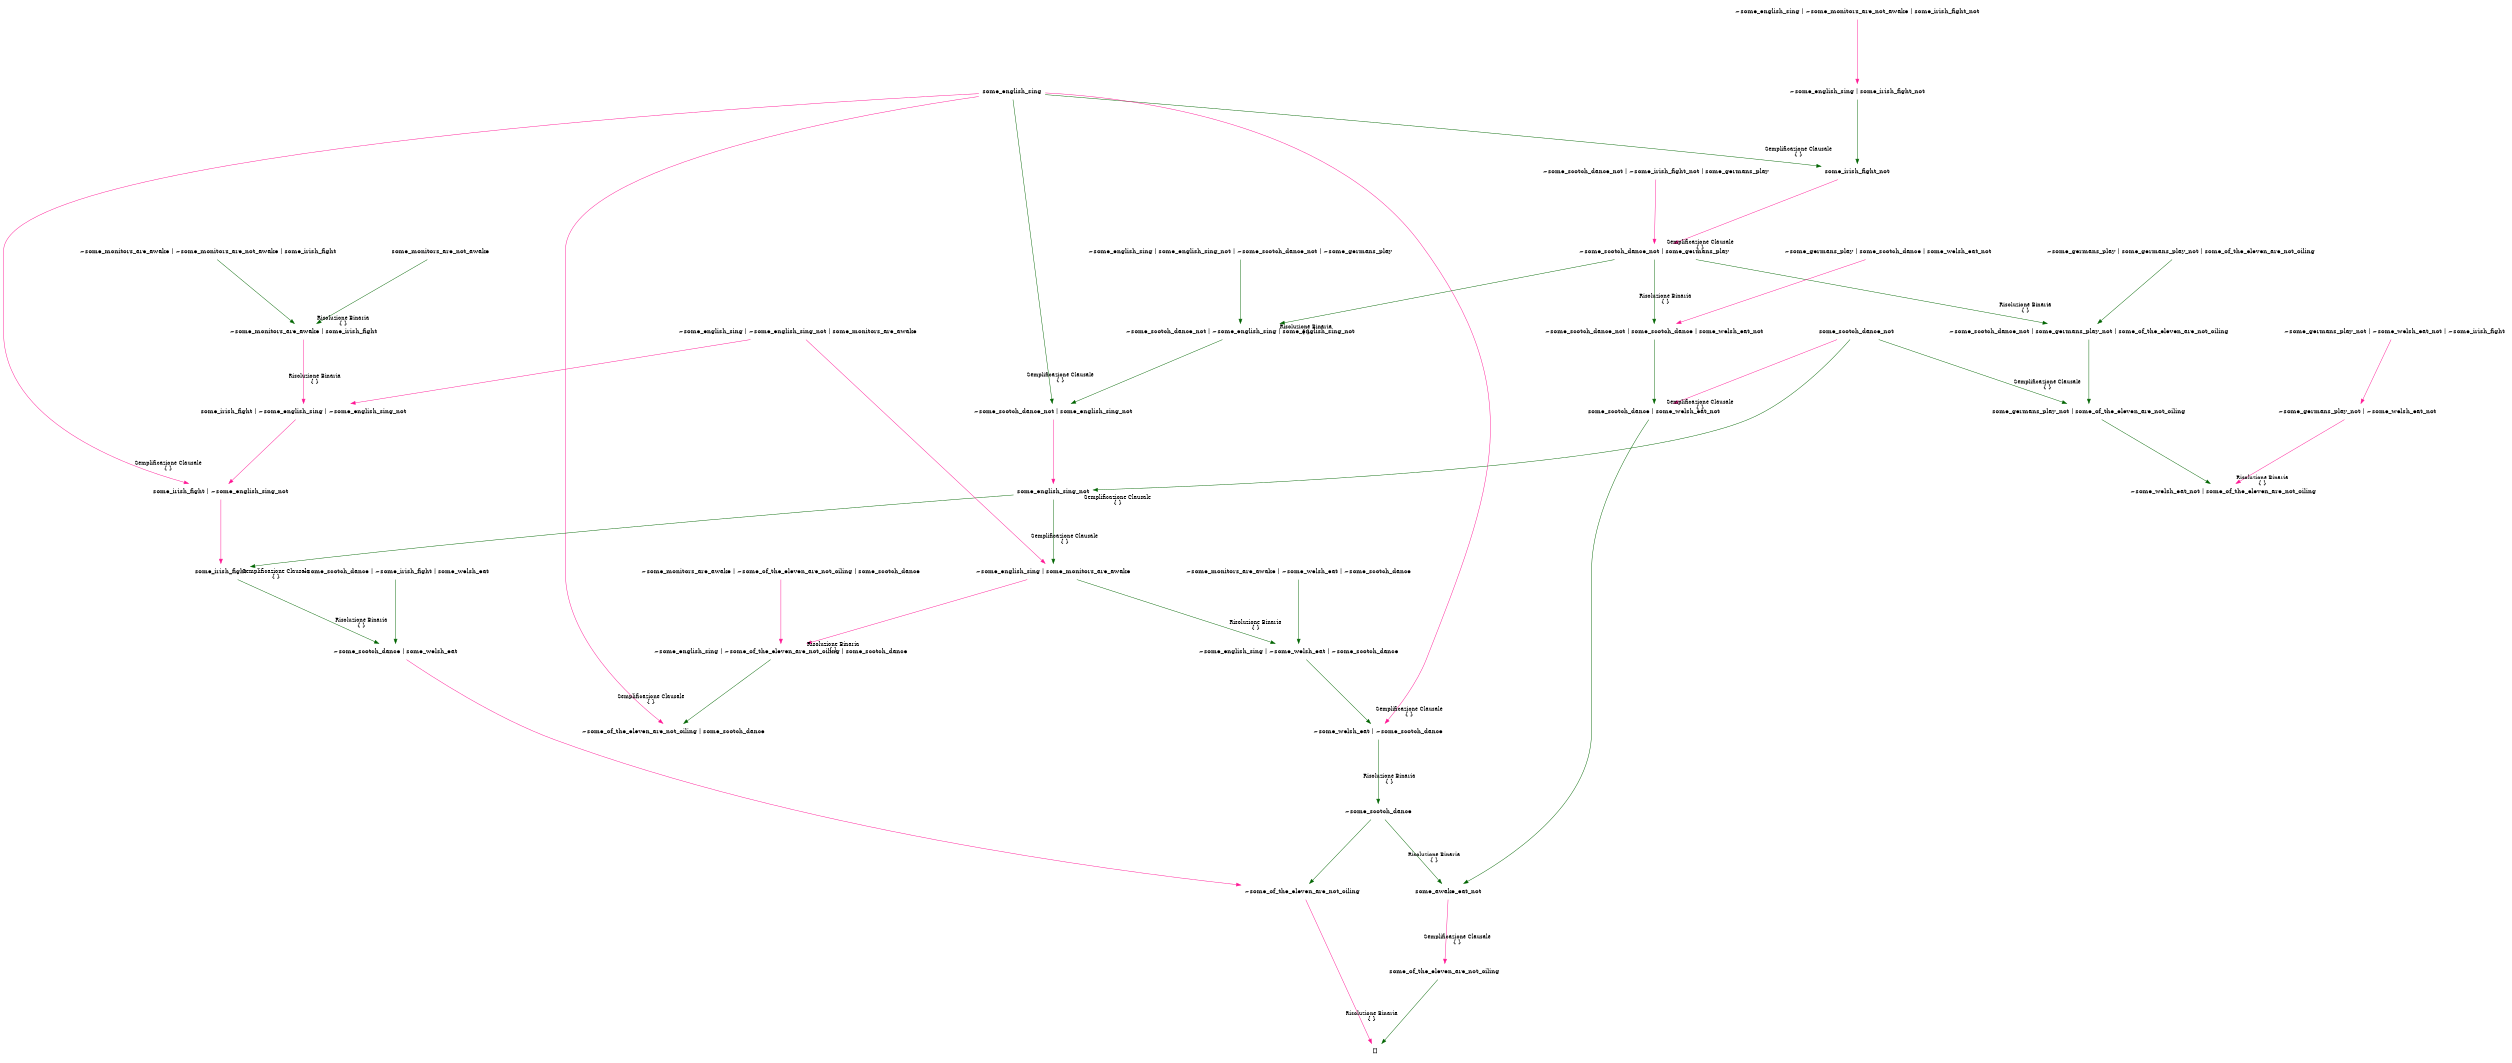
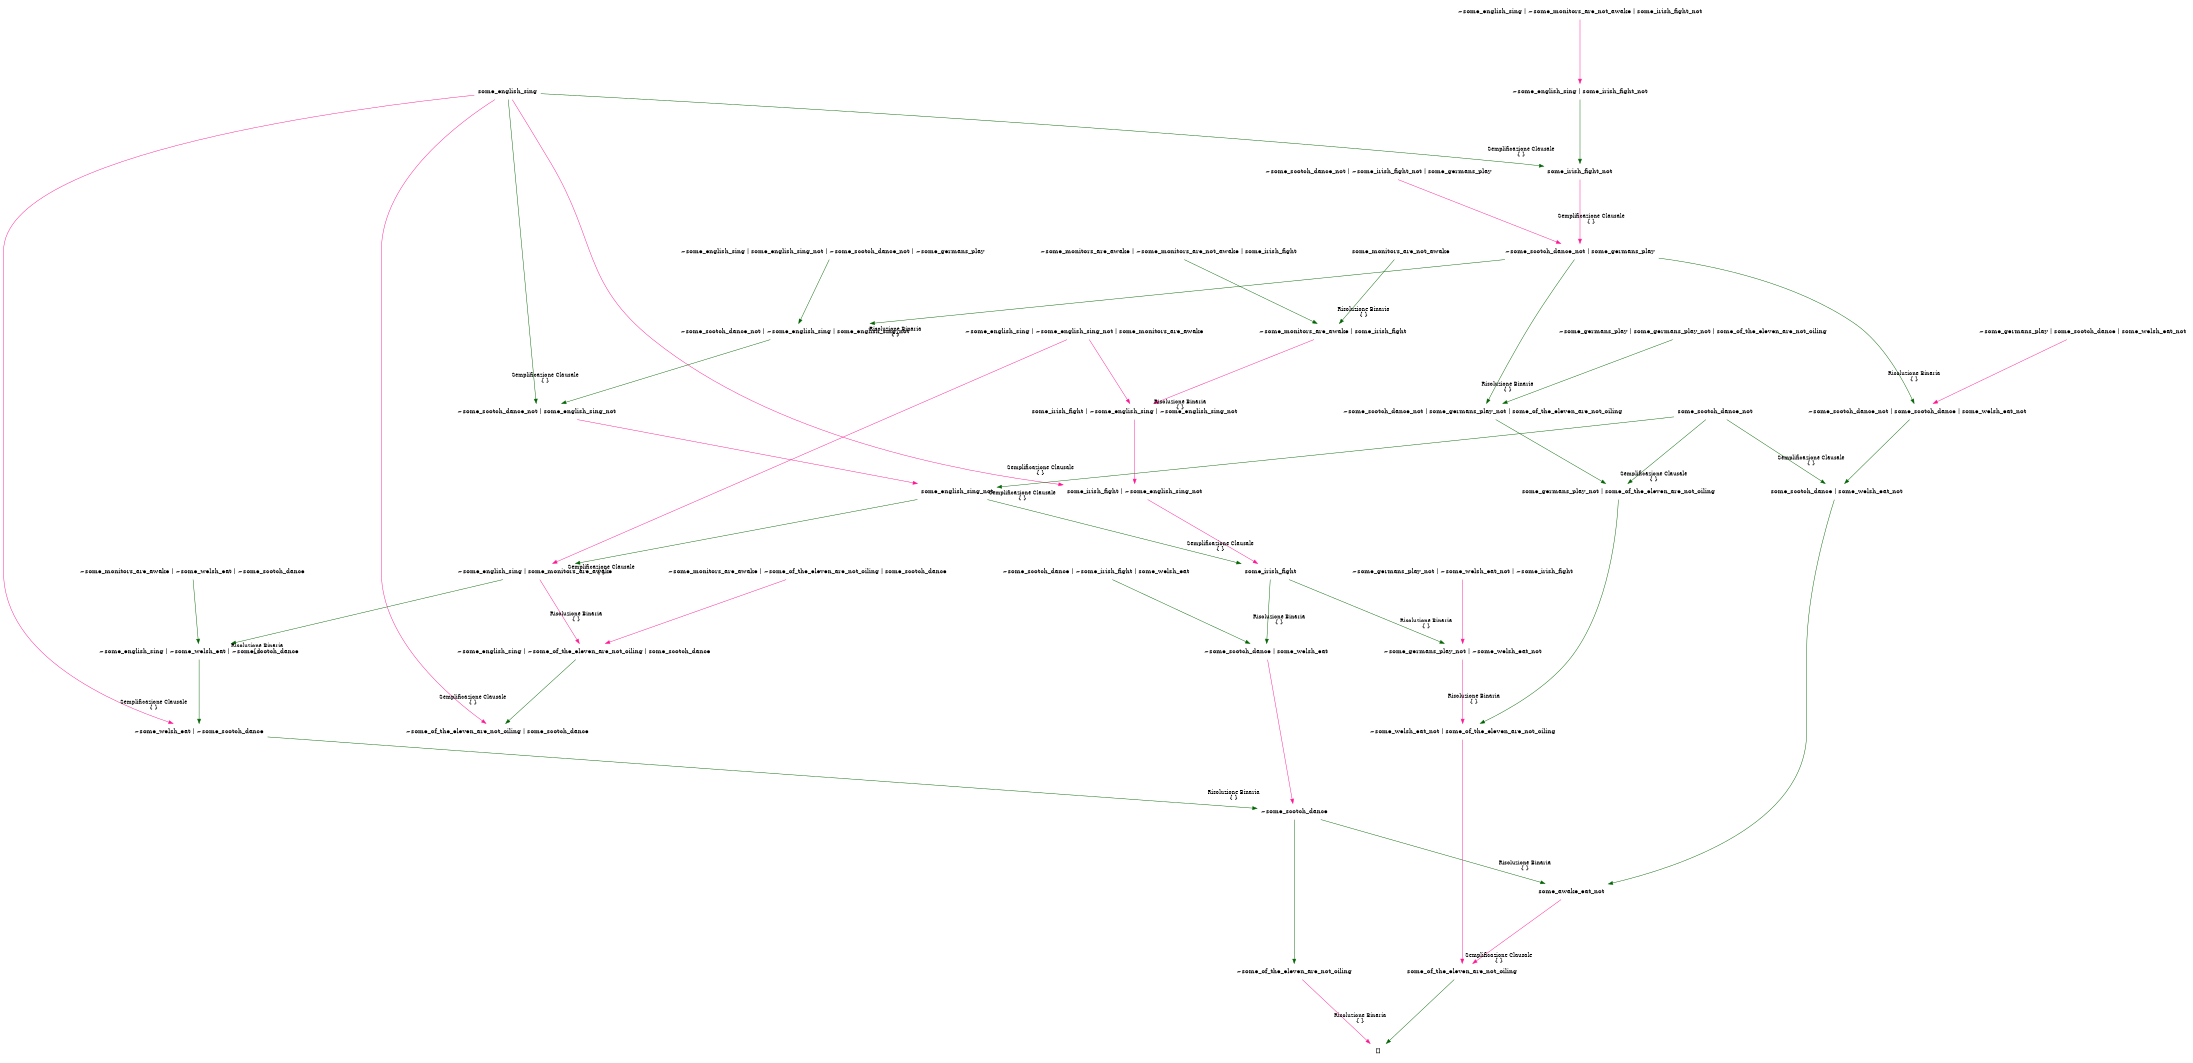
(1757, 371) -> (1774, 450)
none -> (1365, 611)
(809, 813) -> (1280, 729)
none -> (1462, 849)
